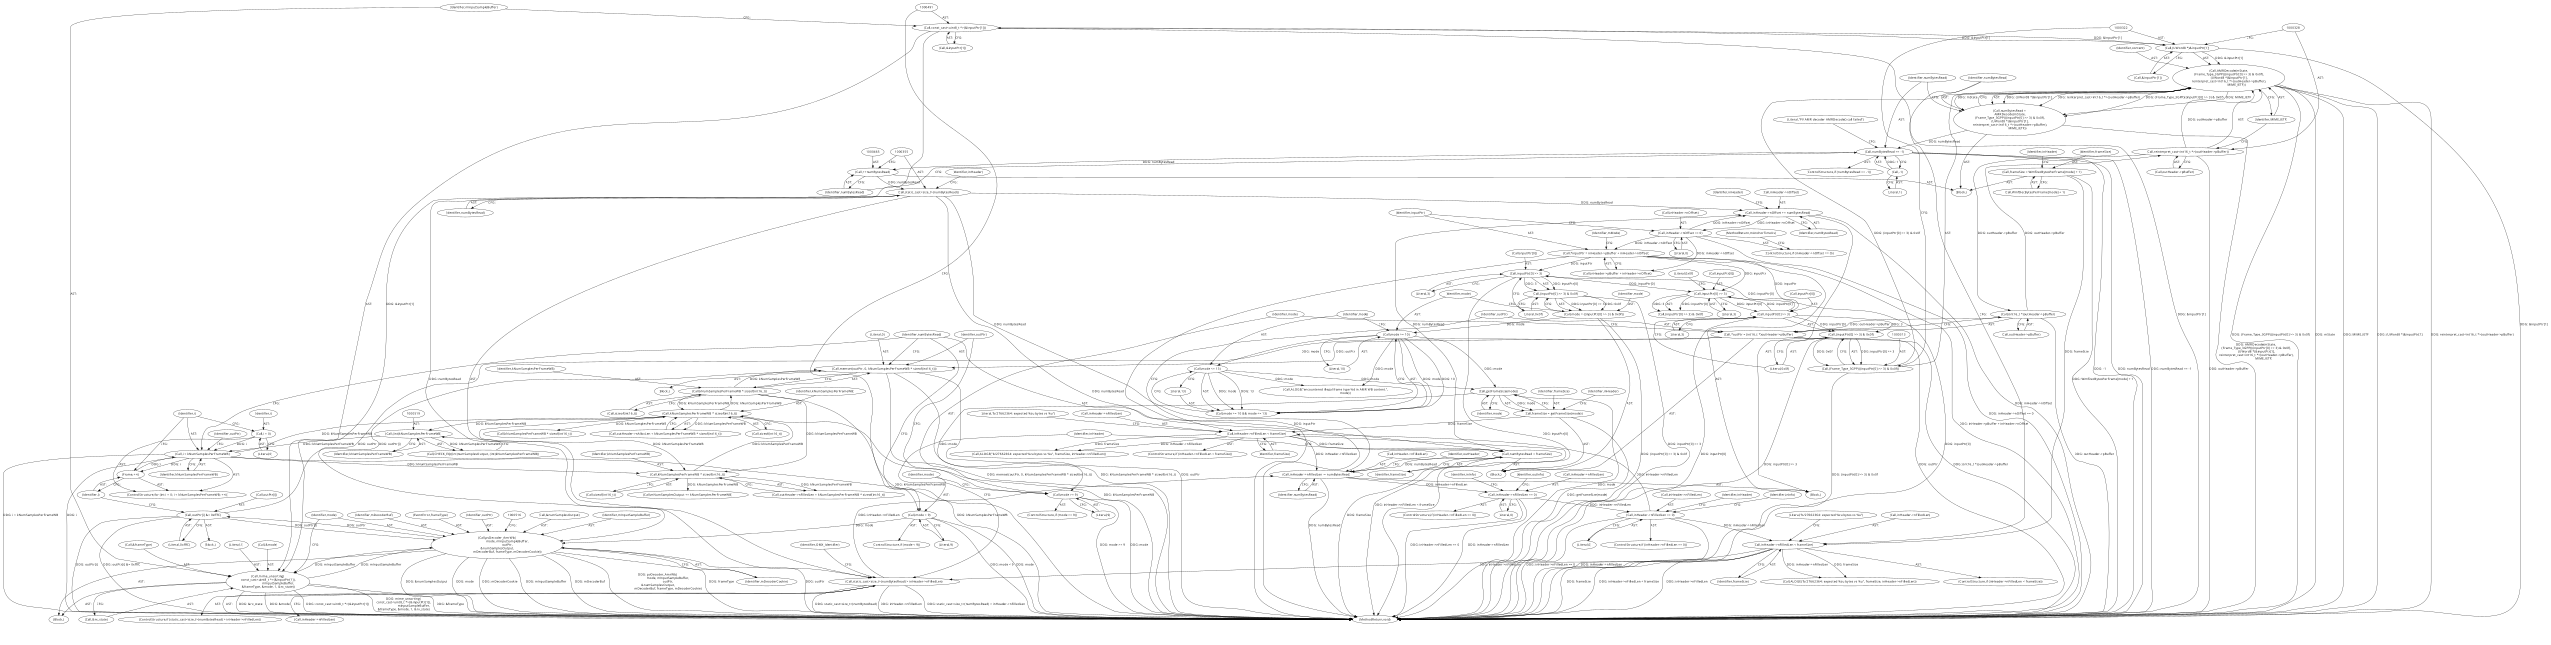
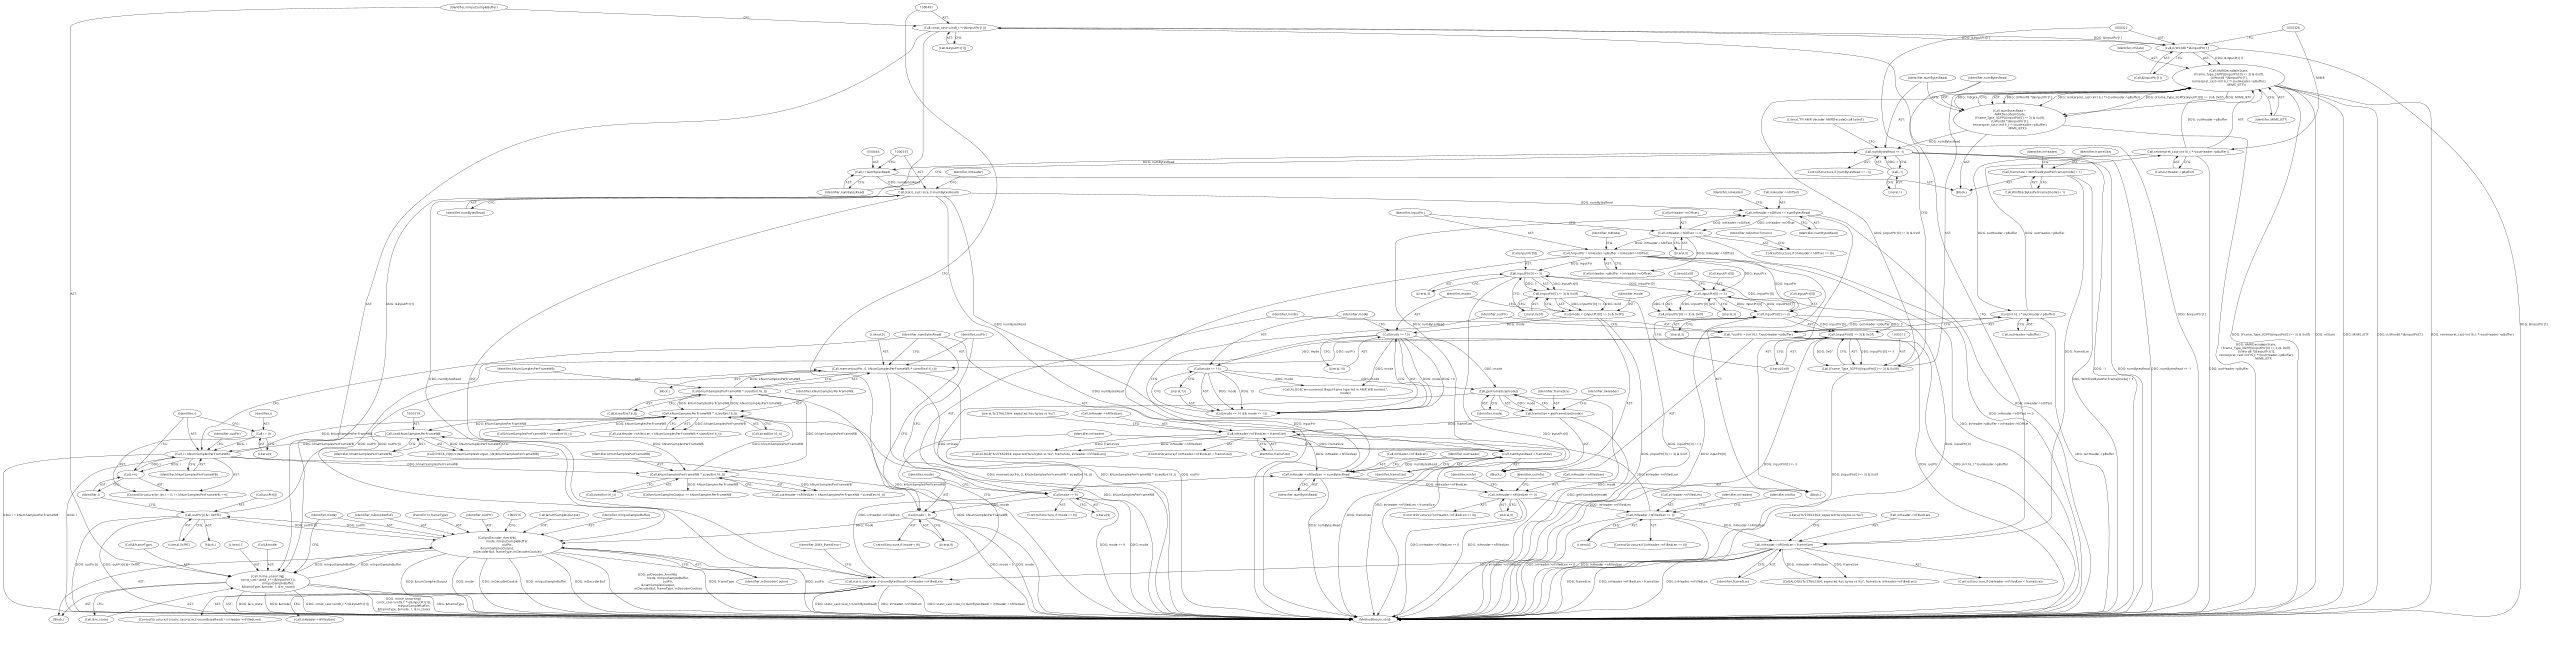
(2131, 48) -> (2131, 48)
(2321, 78) -> (2321, 78)
(2246, 137) -> none
(1751, 233) -> (1751, 233)
(948, 444) -> (948, 444)
(131, 475) -> (131, 475)
none -> (994, 503)
(820, 545) -> (820, 545)
